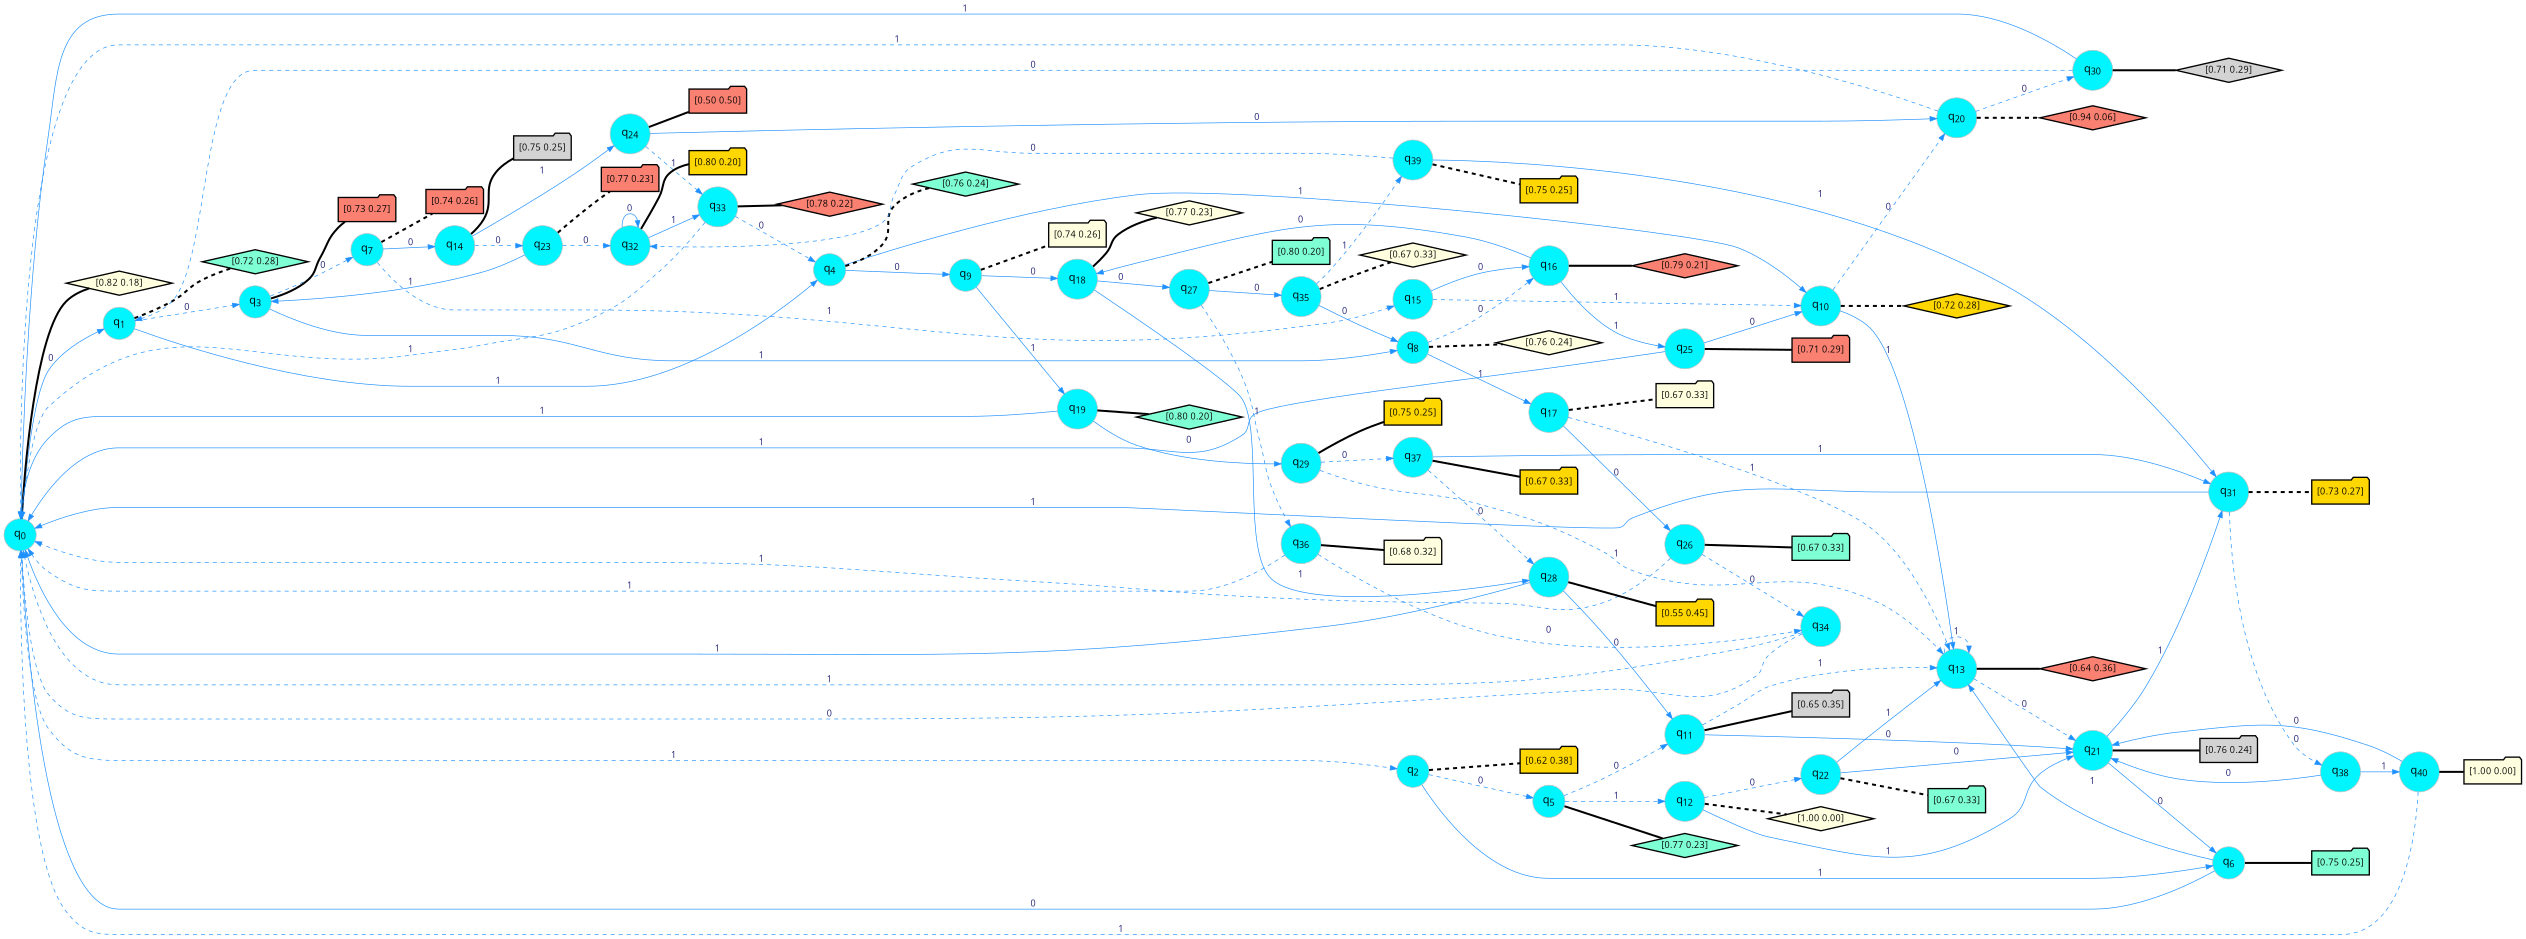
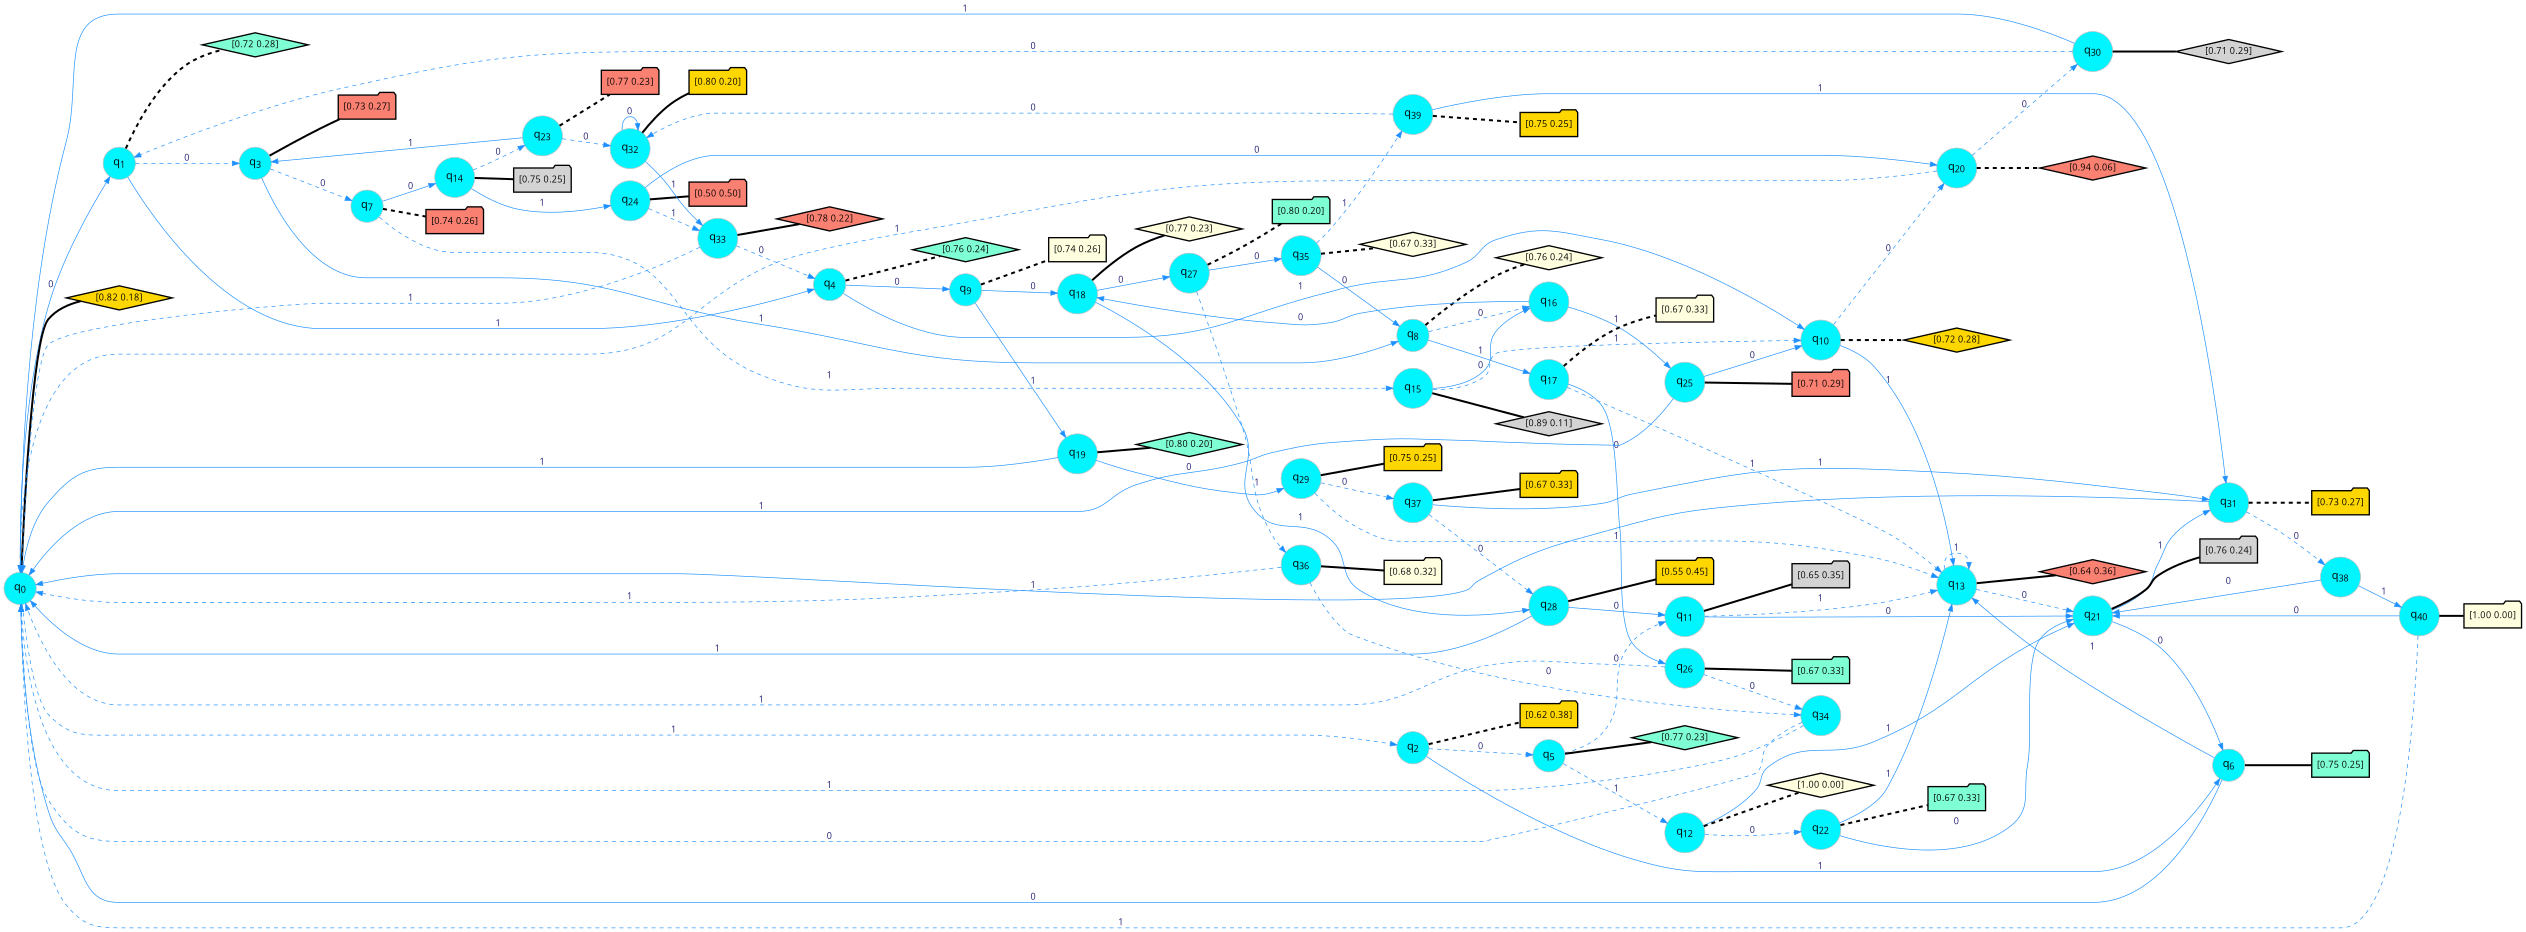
(1685, 266) -> none
(119, 283) -> (119, 298)
none -> (1549, 424)
